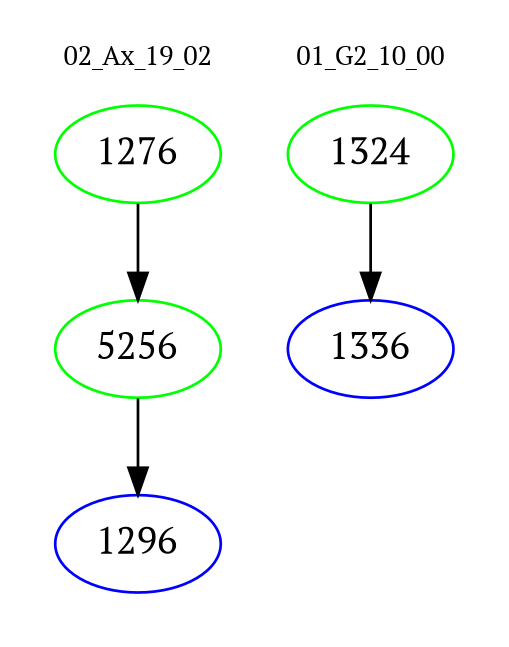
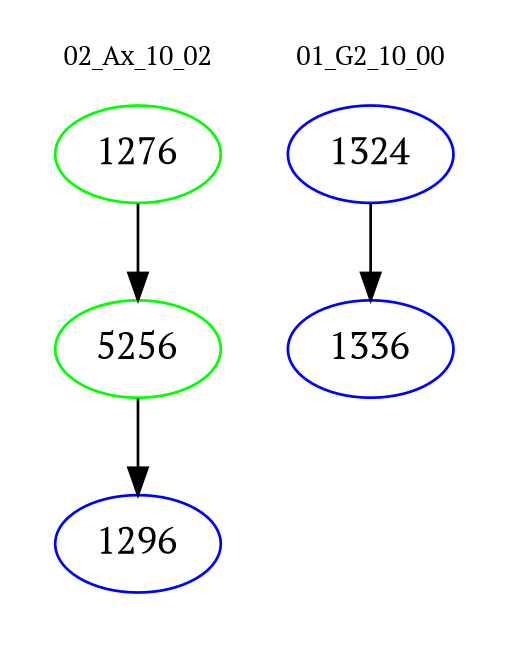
(138, 58) -> (138, 58)
(371, 154) -> (371, 154)
